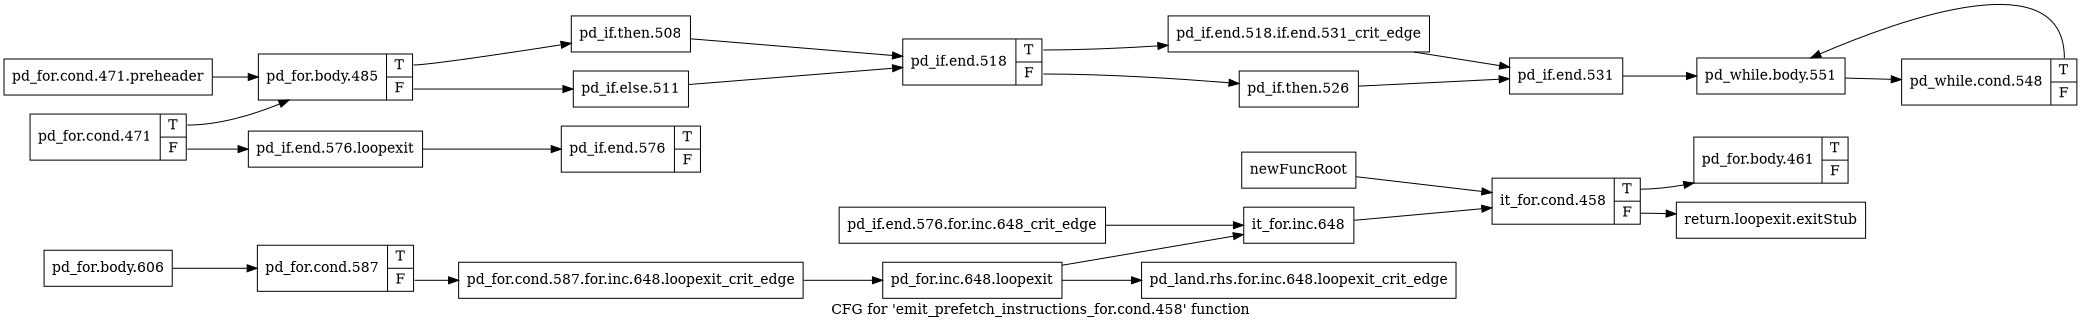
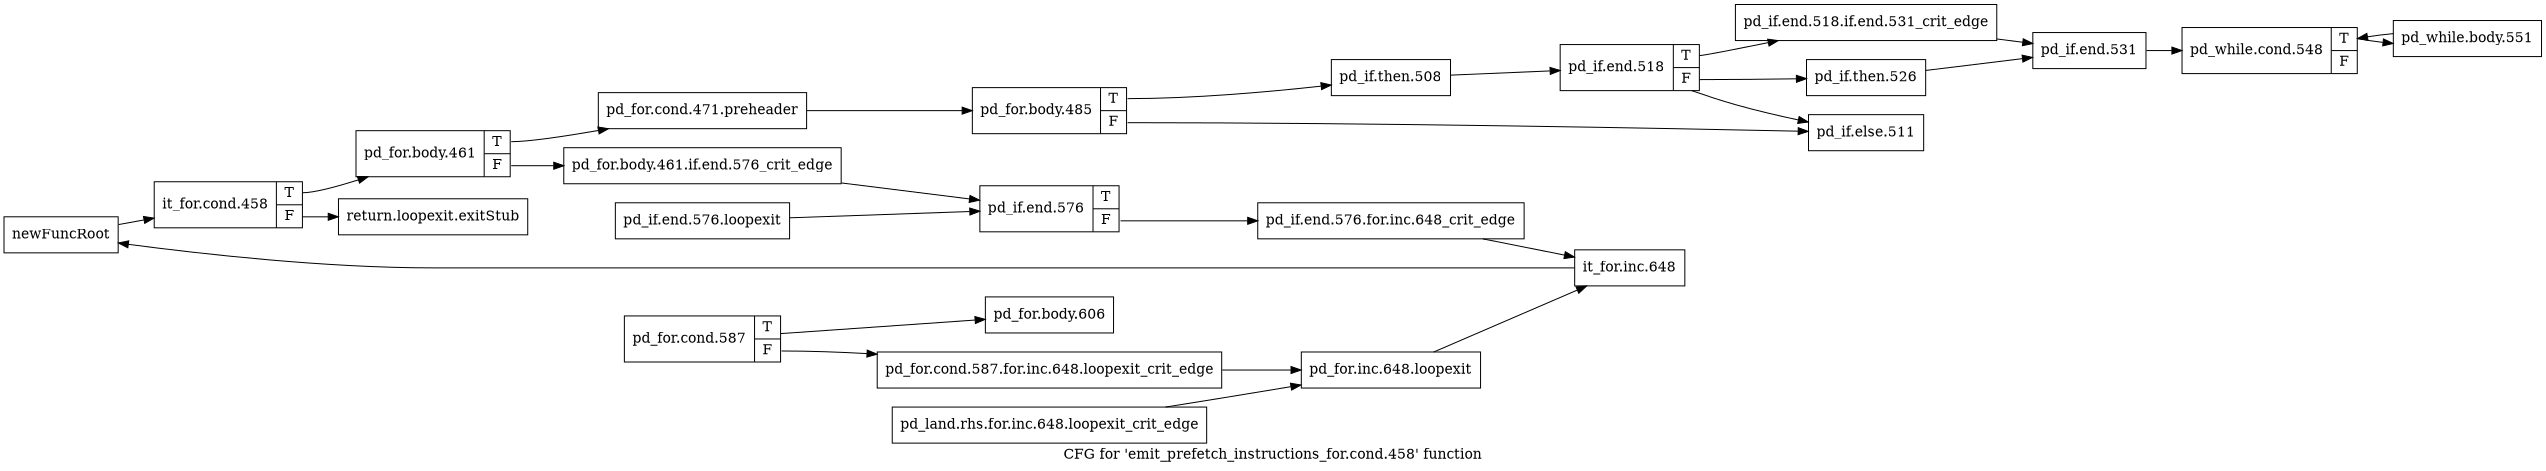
(791, 76) -> (1745, 107)
(1655, 76) -> (2159, 51)
(108, 137) -> none
none -> (555, 137)
none -> (702, 166)
(1418, 215) -> (851, 268)
none -> (1184, 221)
(210, 268) -> (878, 327)
(1097, 280) -> (1228, 397)
